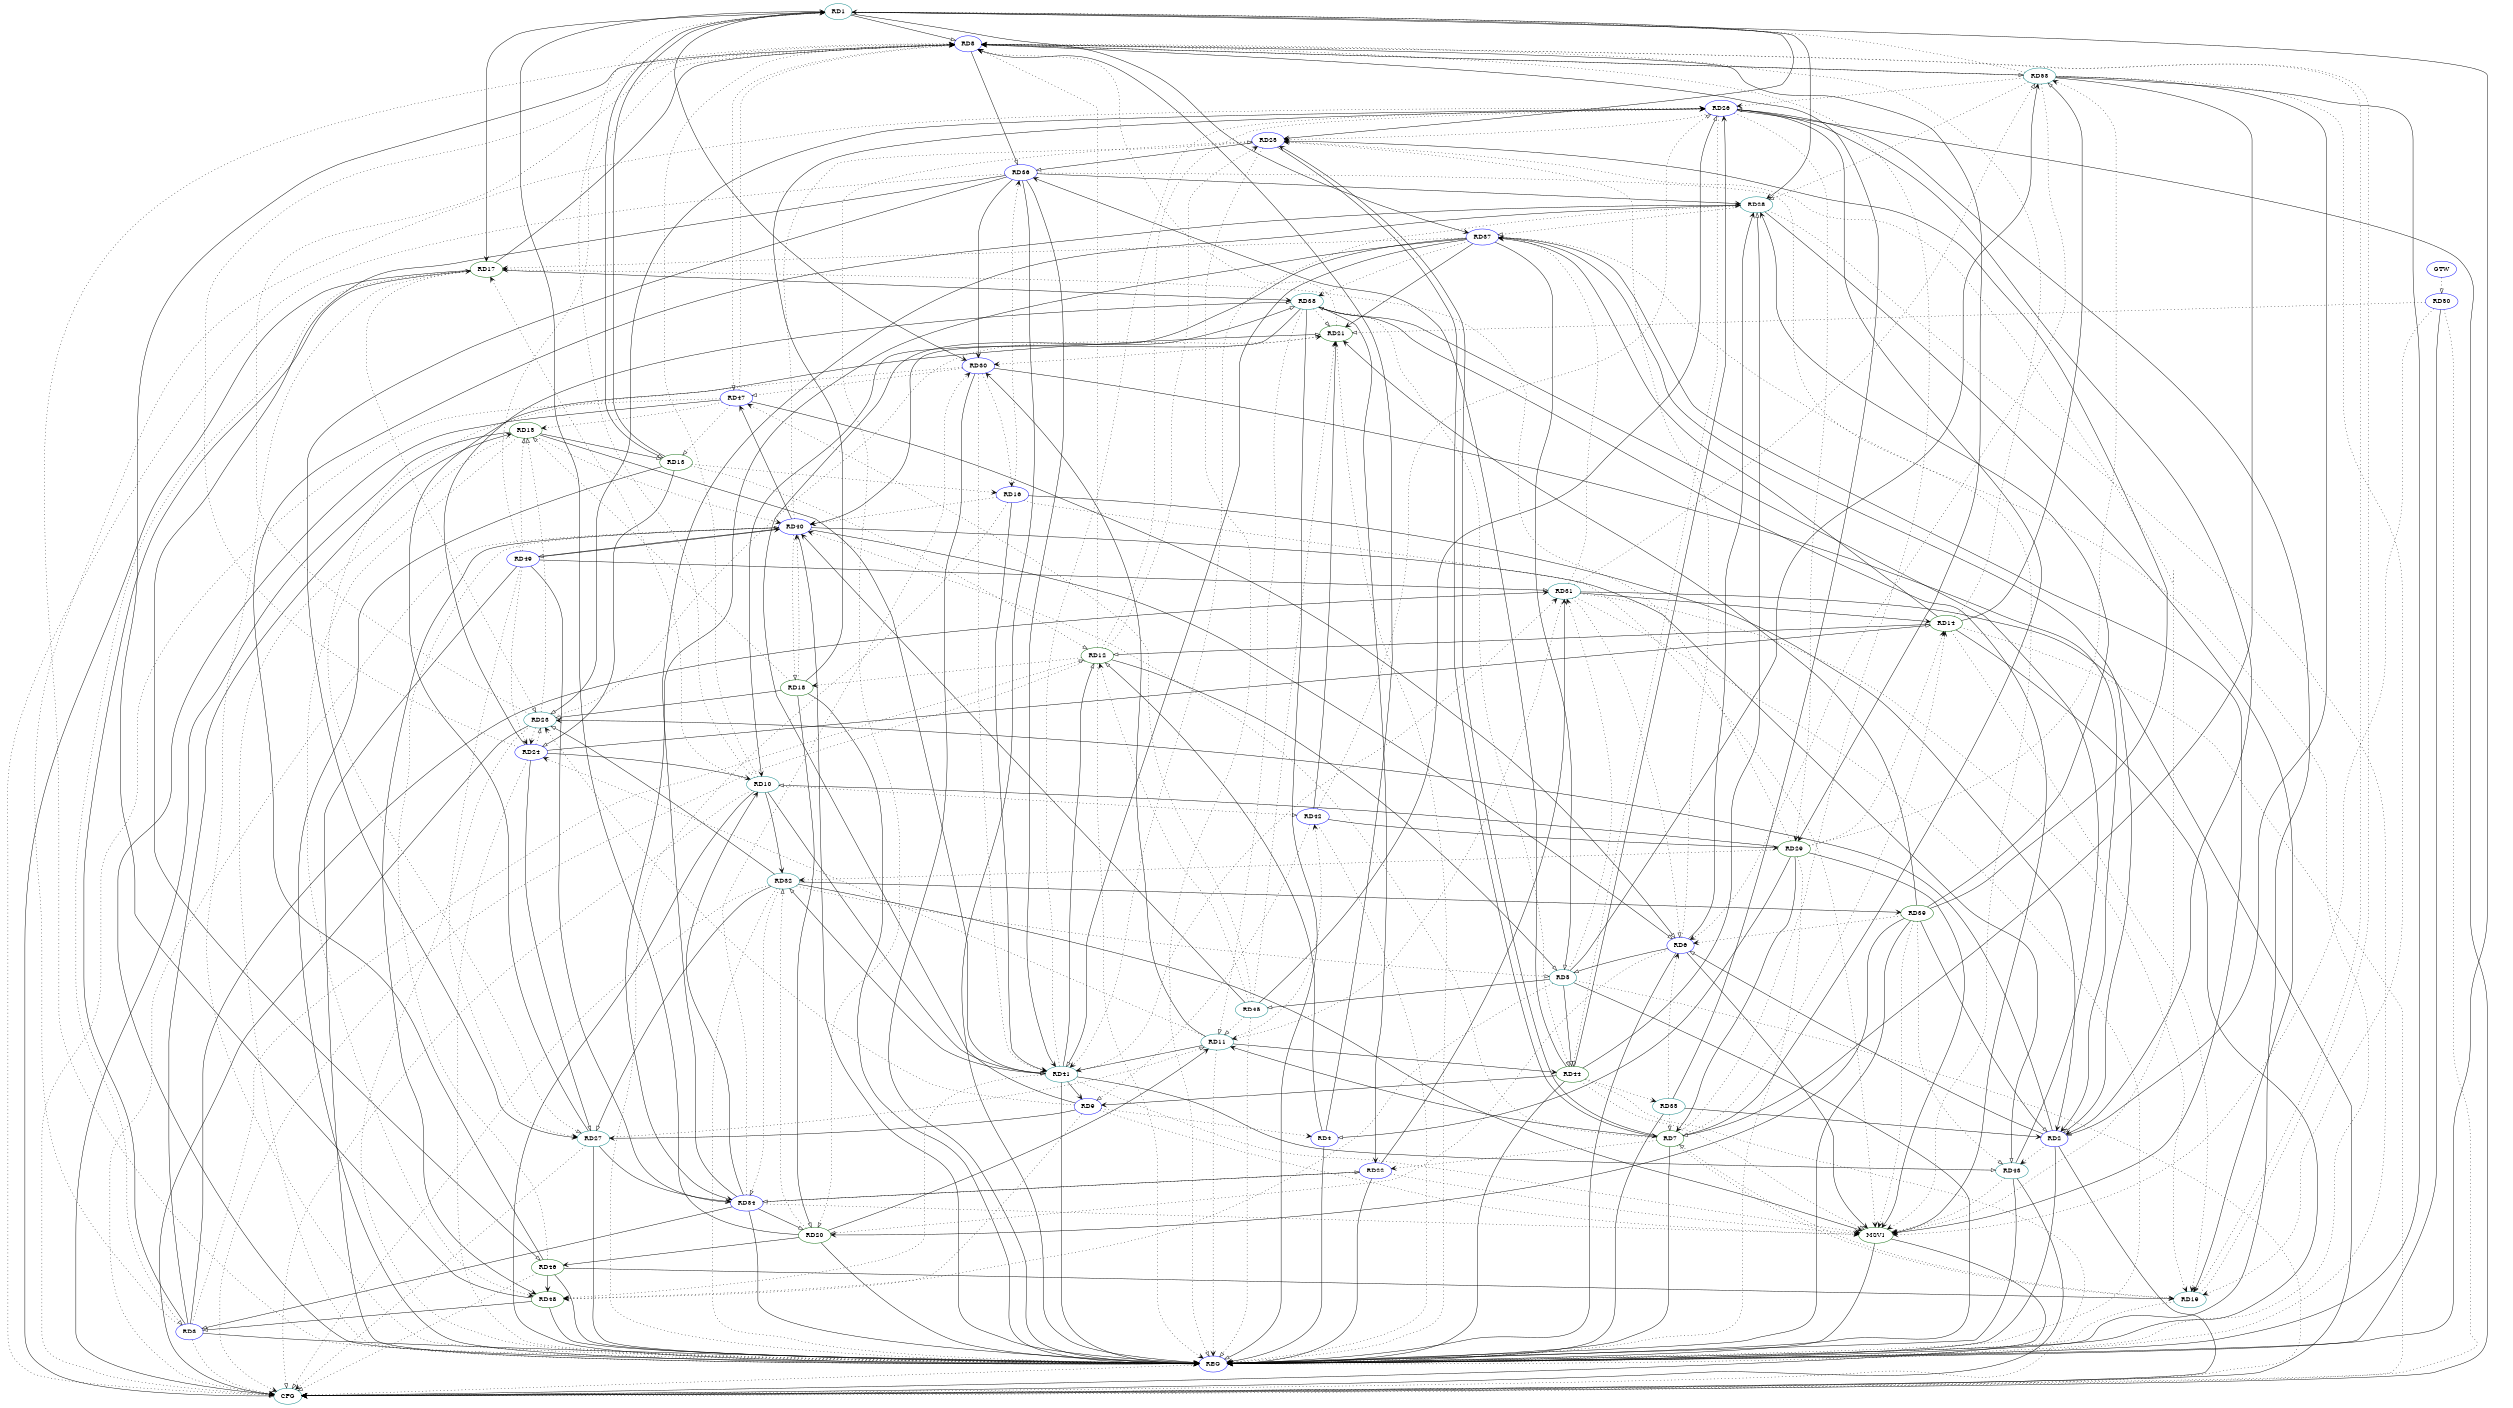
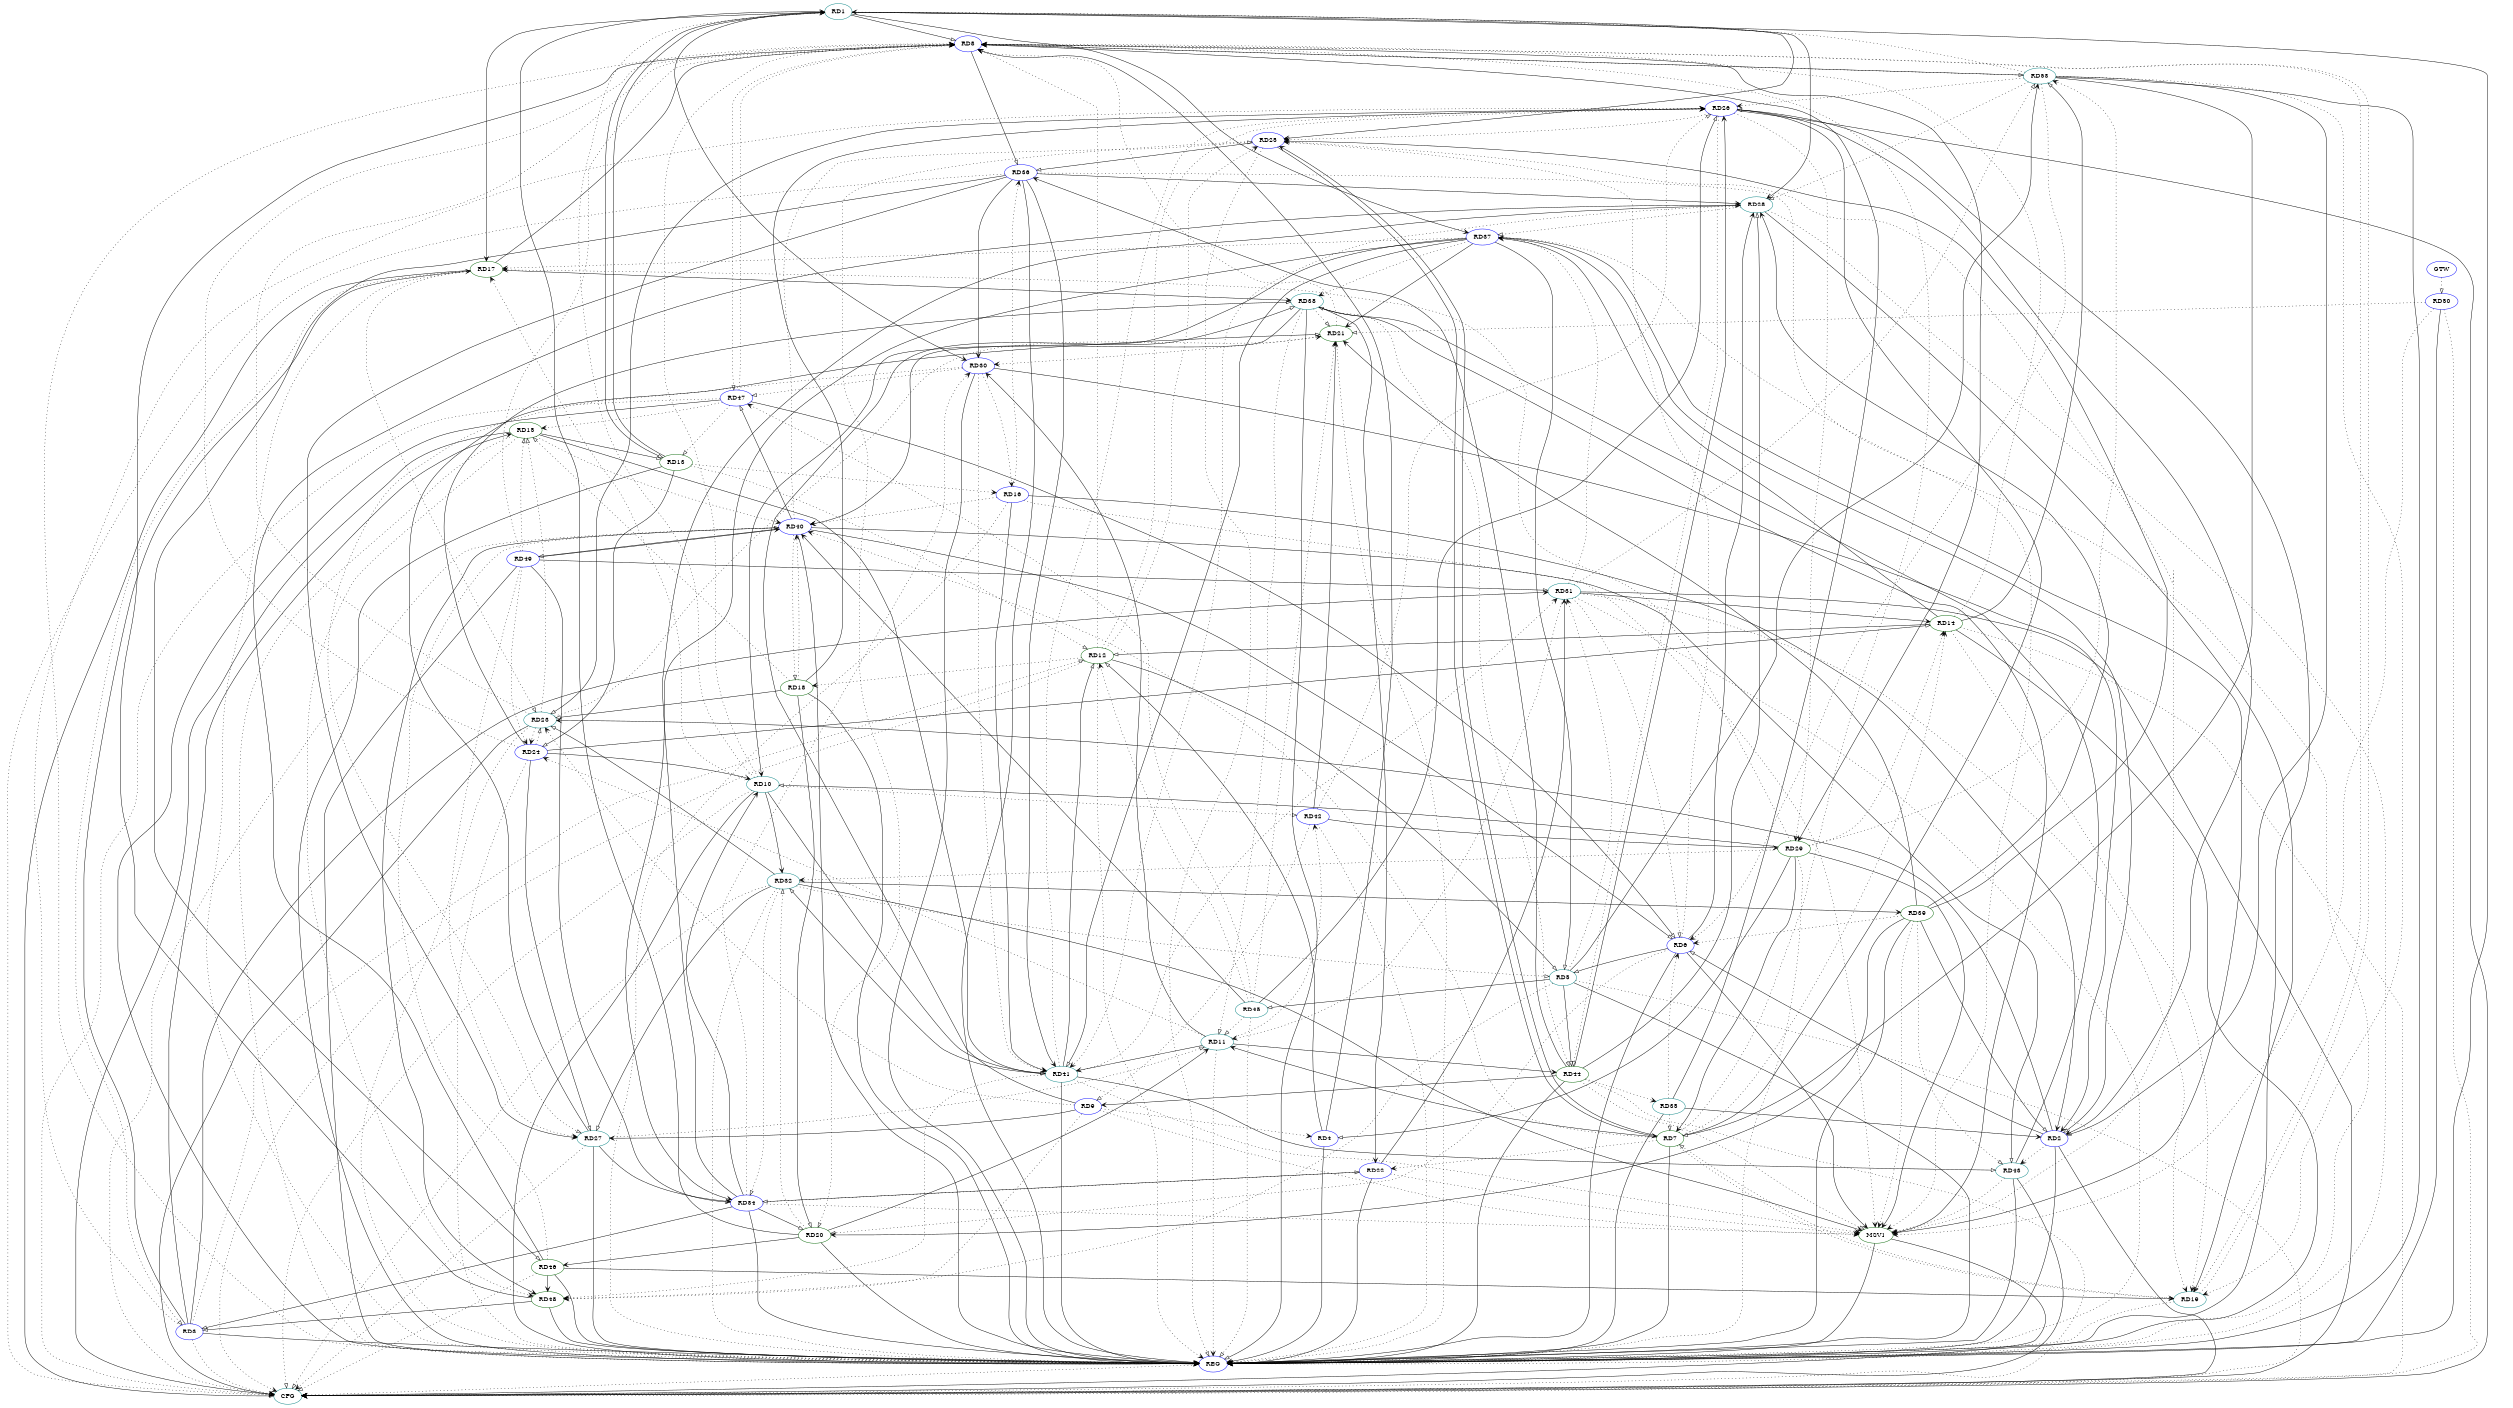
(767, 464) -> (767, 464)
(1073, 1089) -> none
